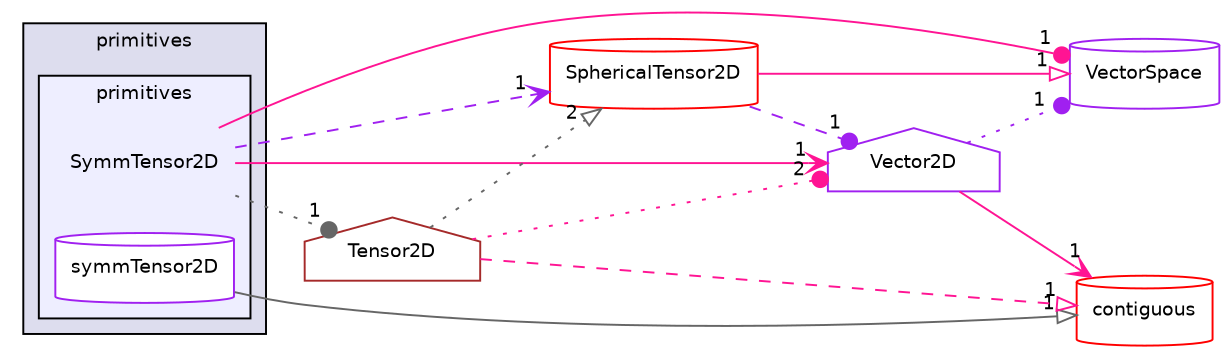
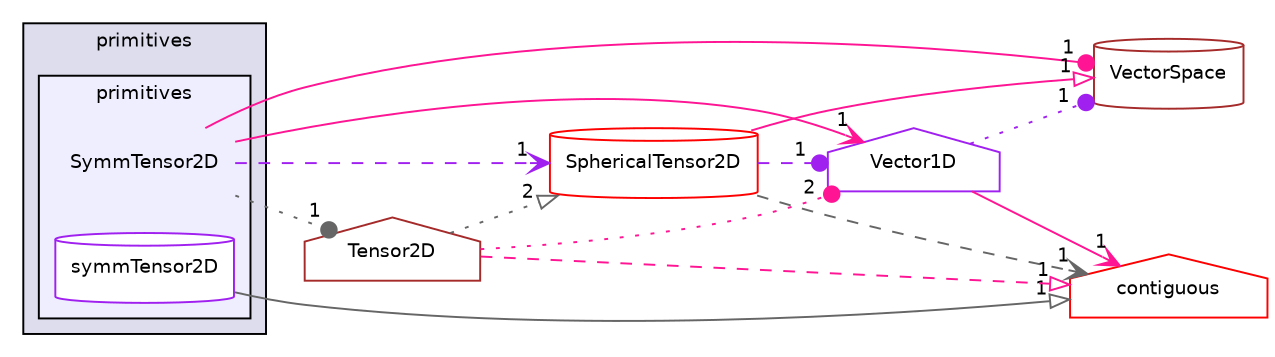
(1145, 74) -> (1169, 74)
(914, 163) -> (914, 163)
none -> (912, 236)
(1145, 311) -> (1169, 289)
